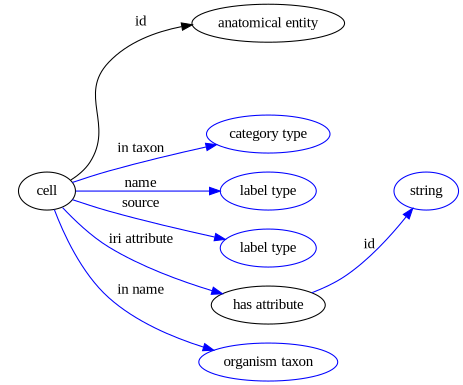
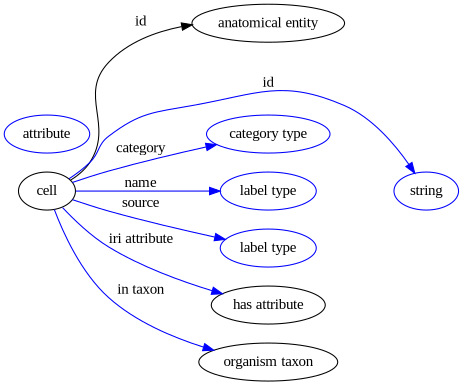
none -> (47, 134)
(141, 148) -> (141, 148)
(364, 261) -> (239, 96)
(141, 290) -> (141, 290)
(268, 362) -> (268, 362)
